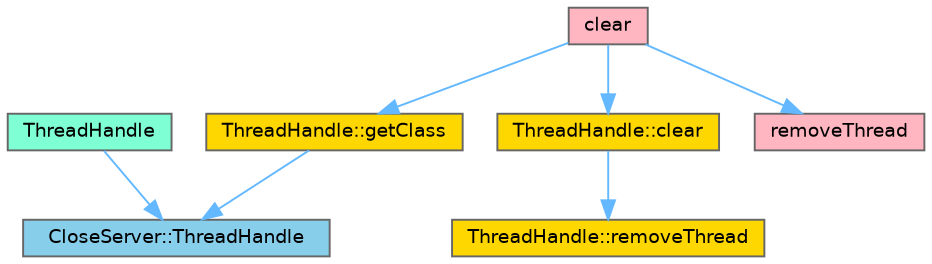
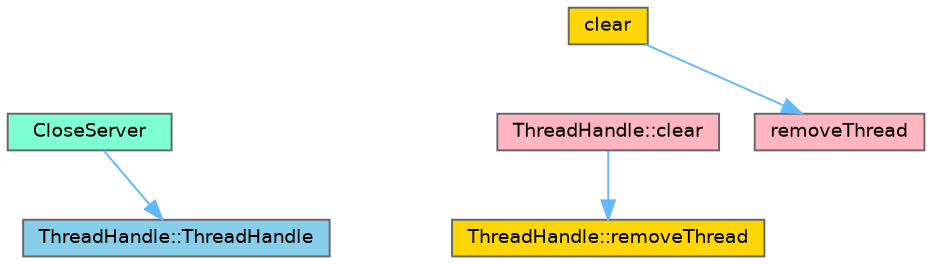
(608, 26) -> (608, 26)
(608, 70) -> none
(90, 132) -> (90, 132)
(334, 132) -> none
(608, 132) -> (608, 132)
(176, 238) -> (176, 238)
